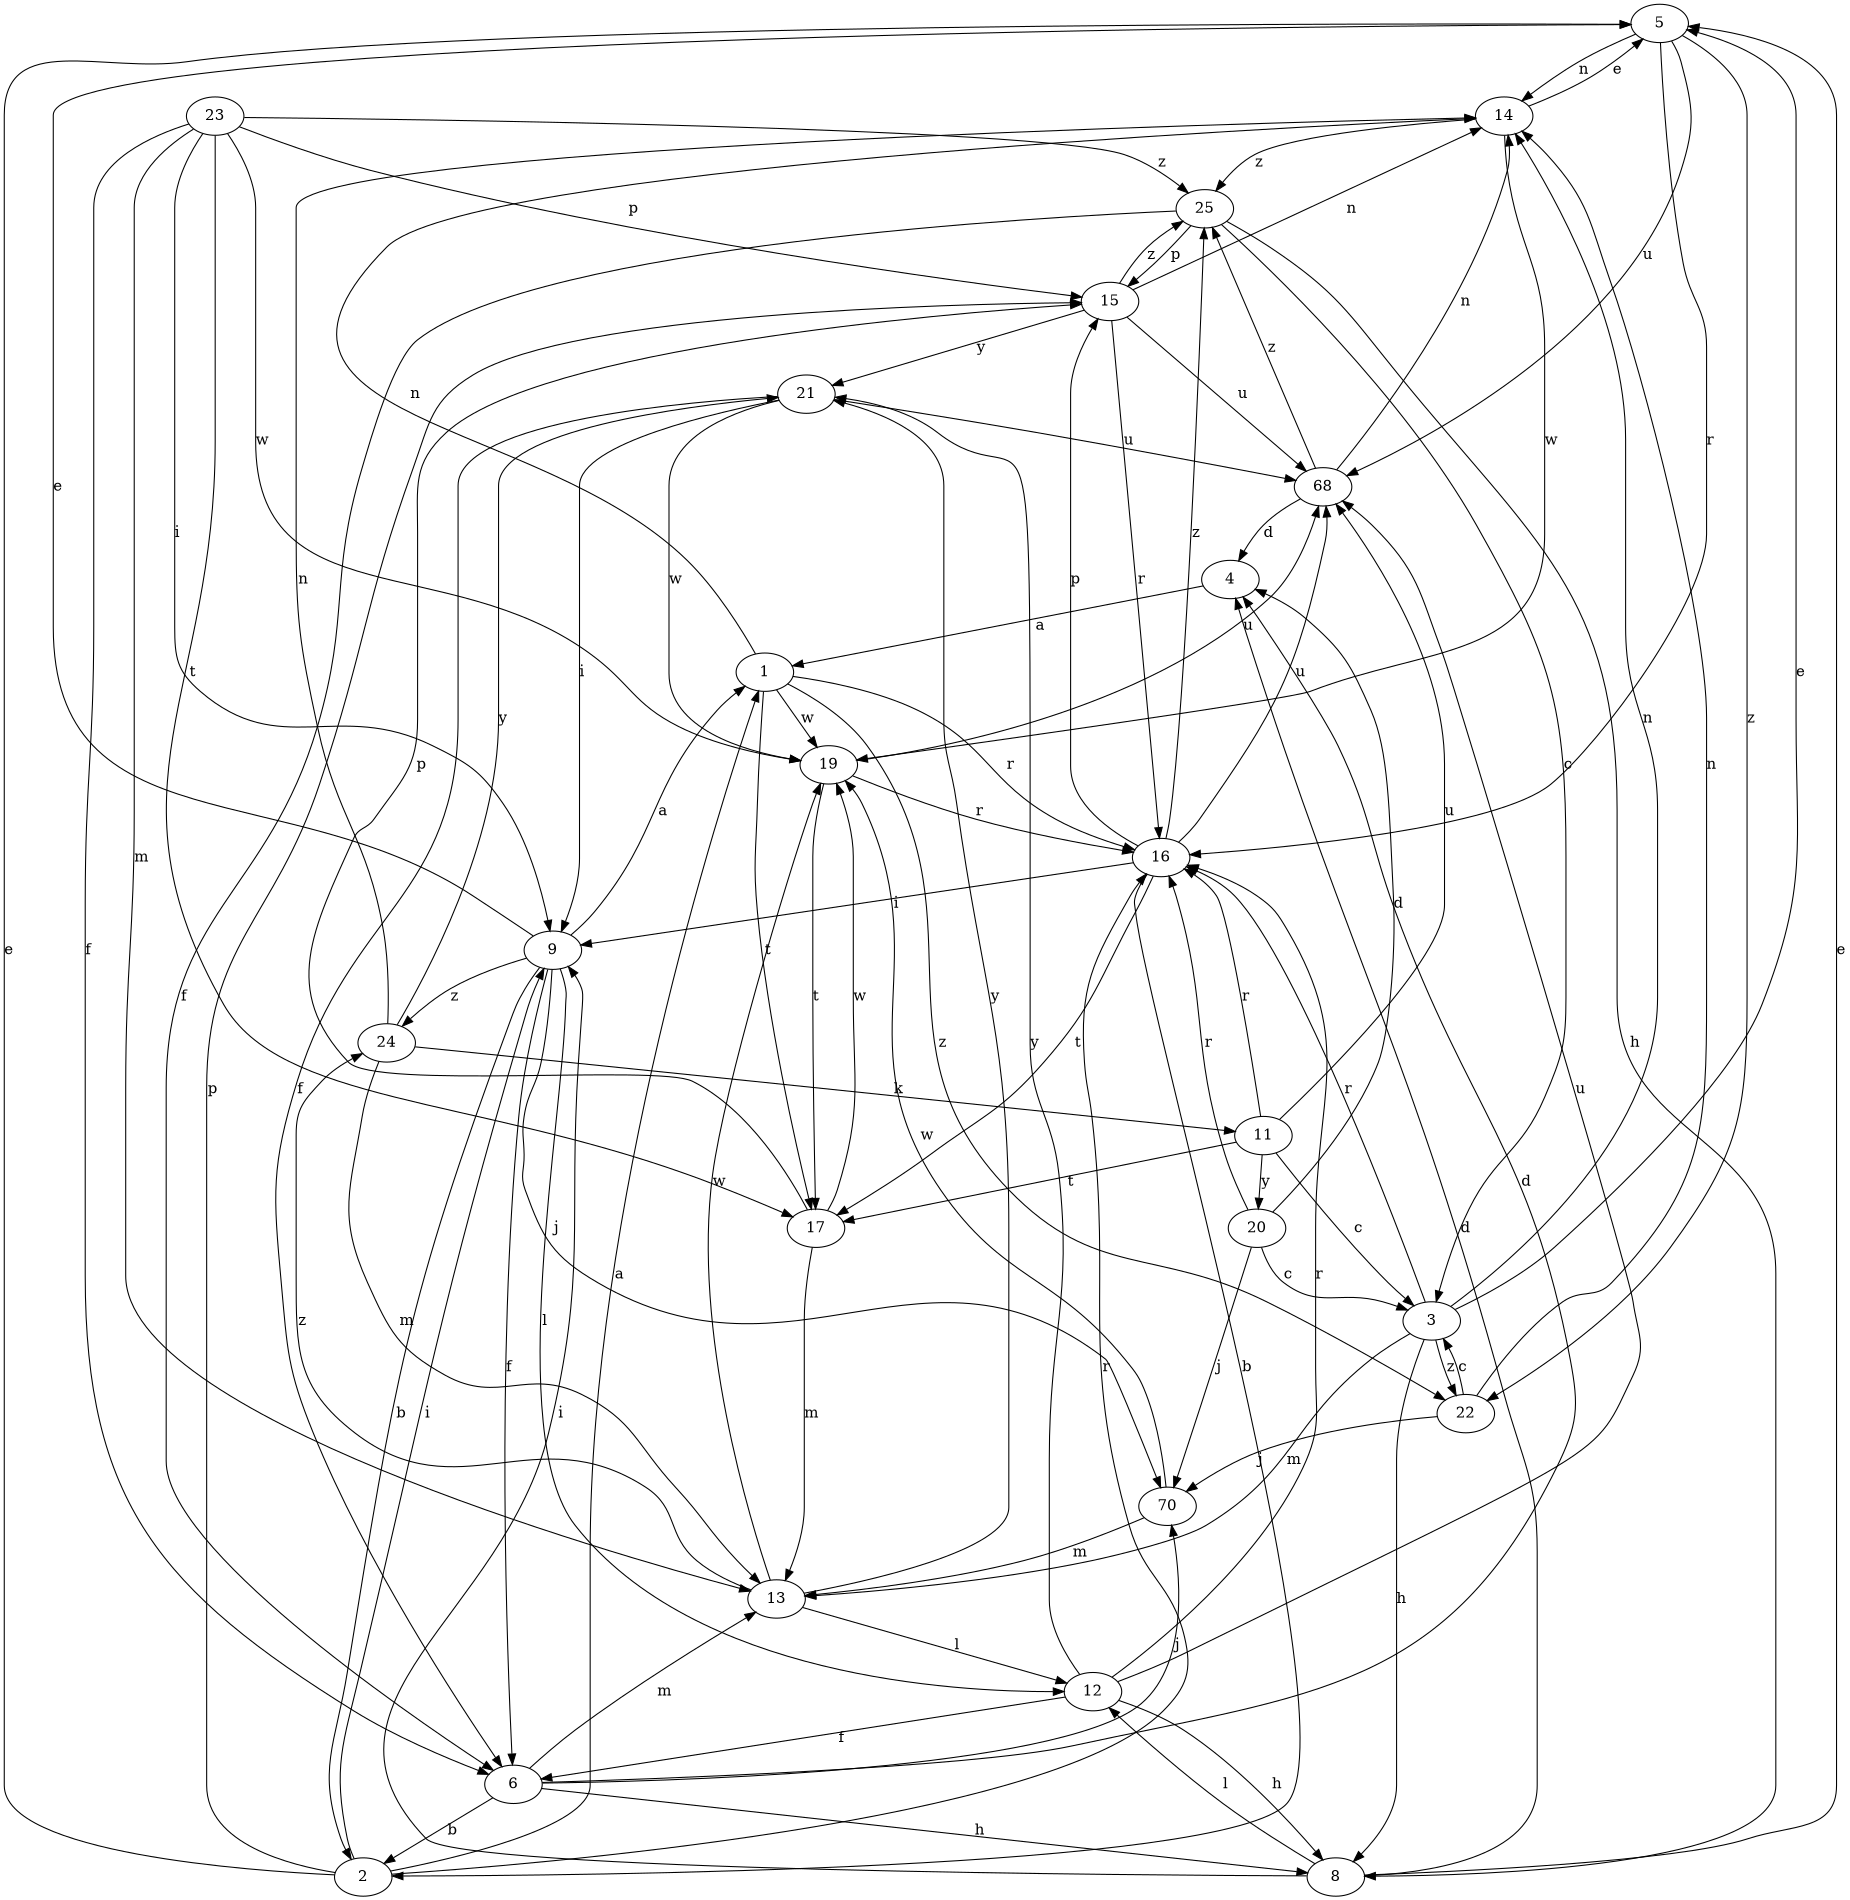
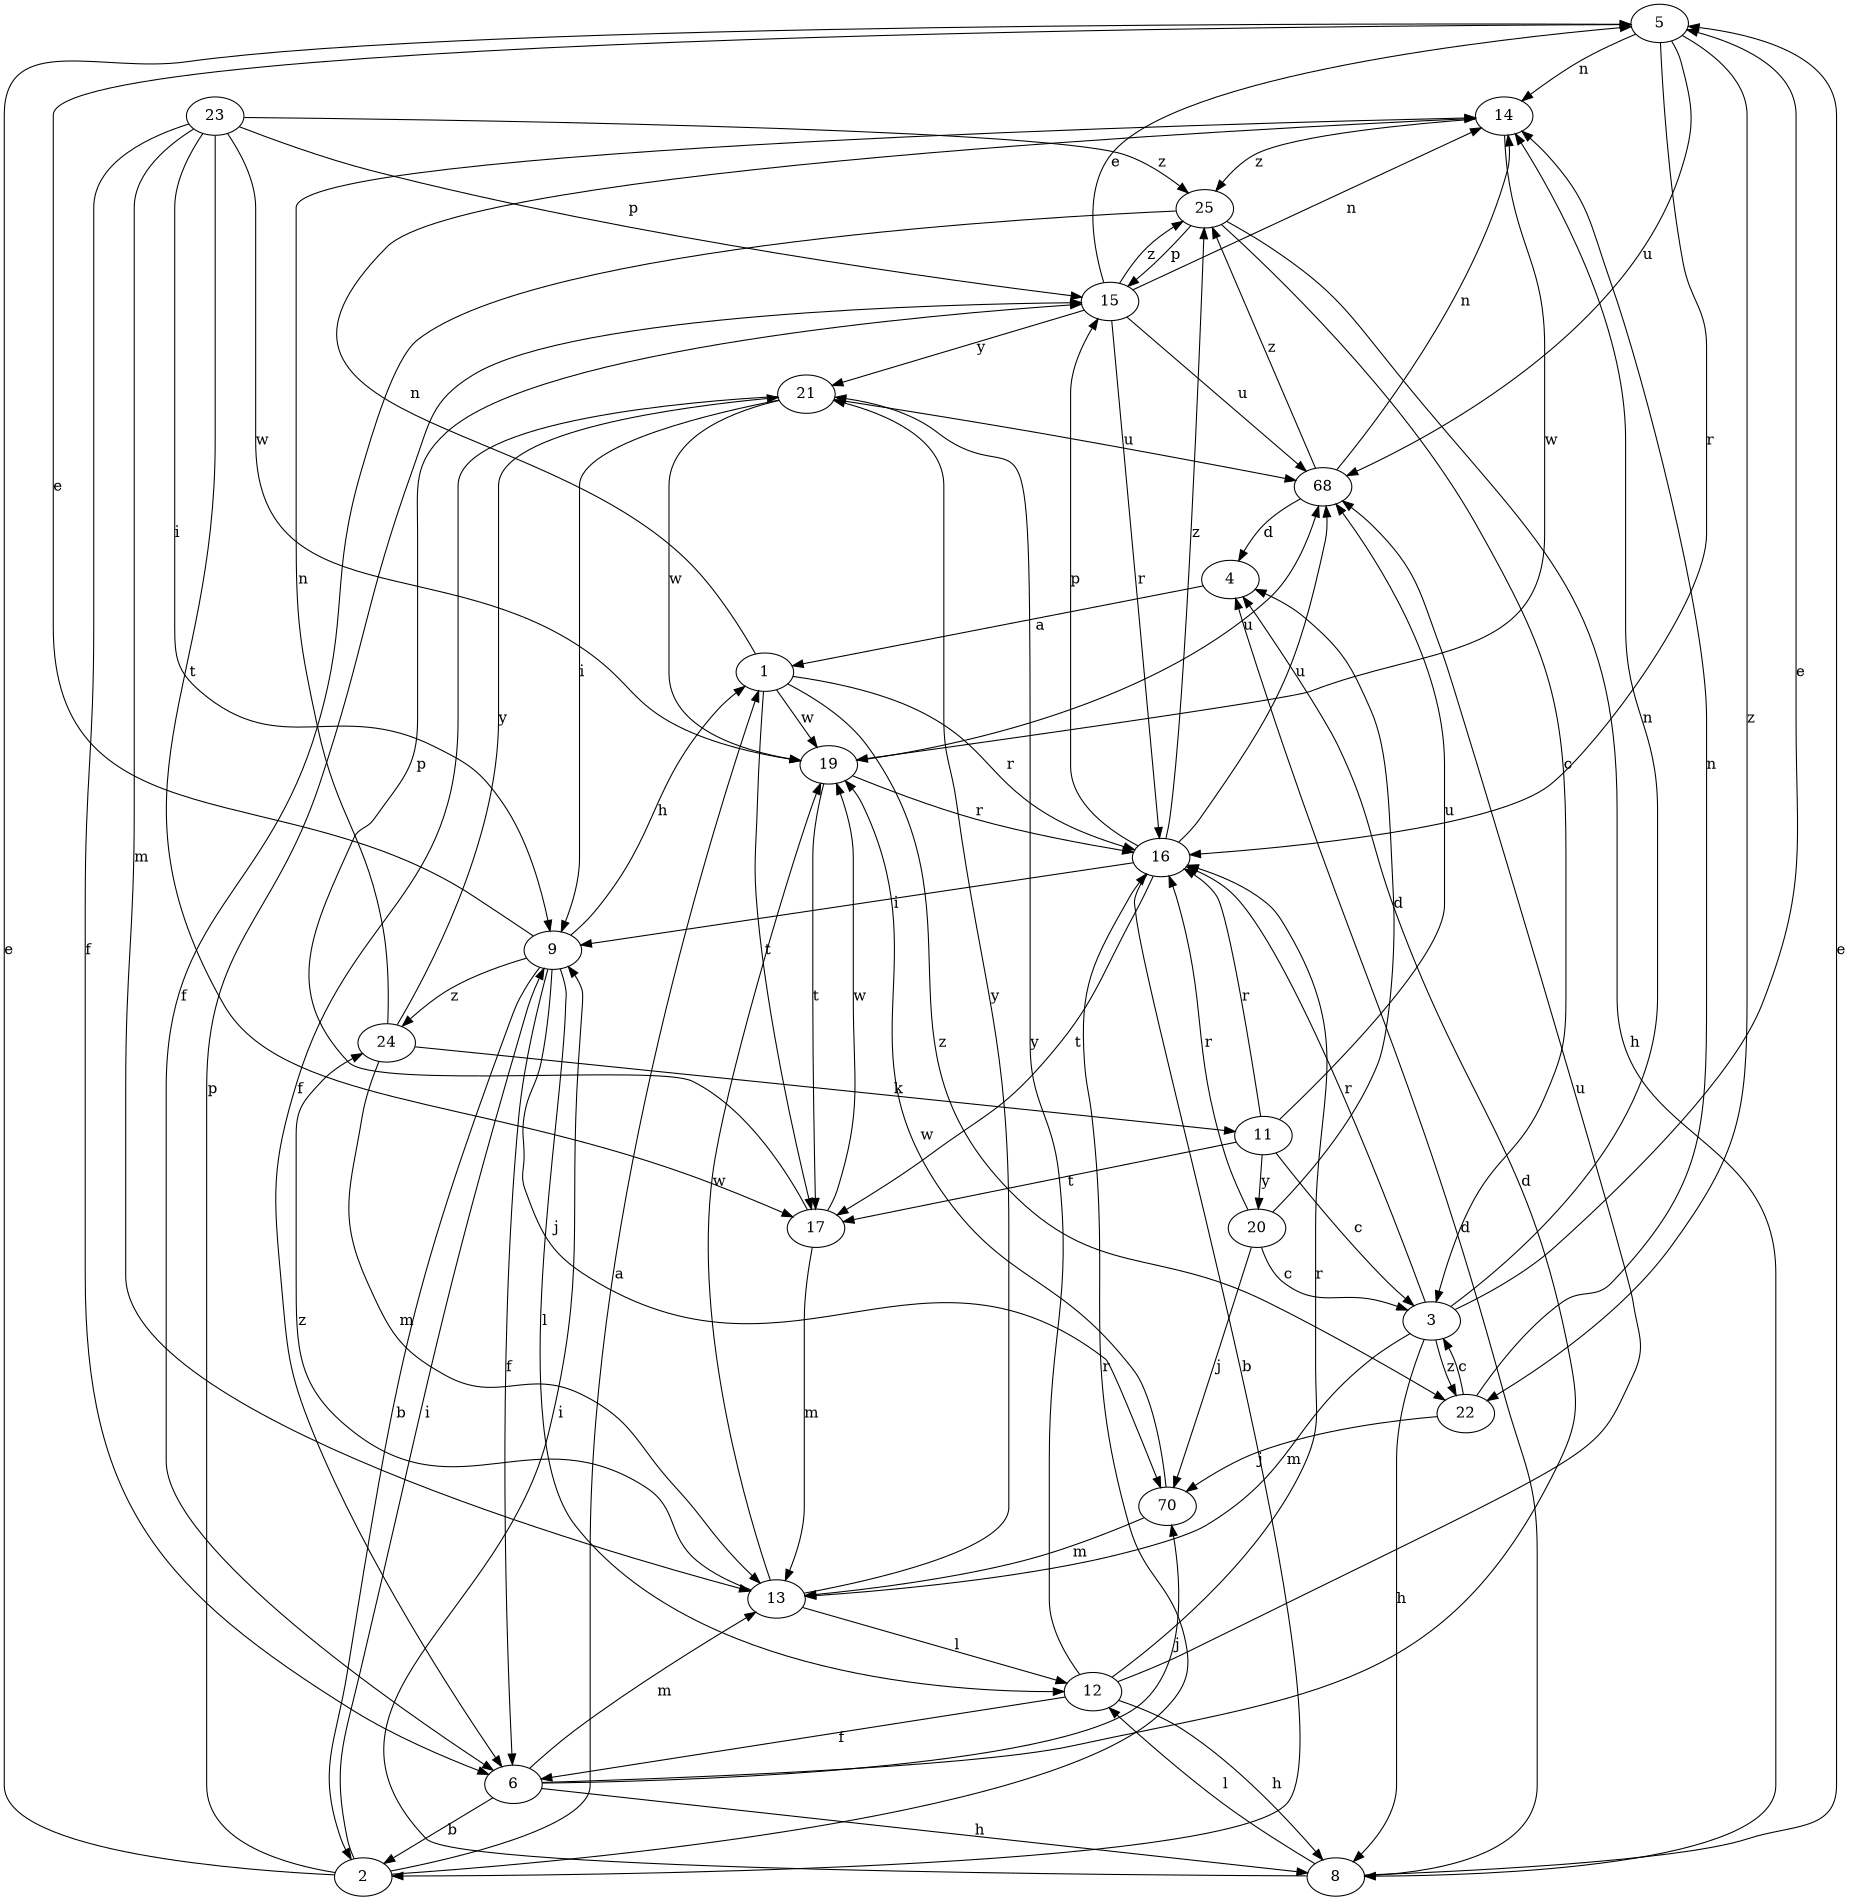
(1584, 81) -> (1292, 77)
(663, 811) -> (663, 811)
